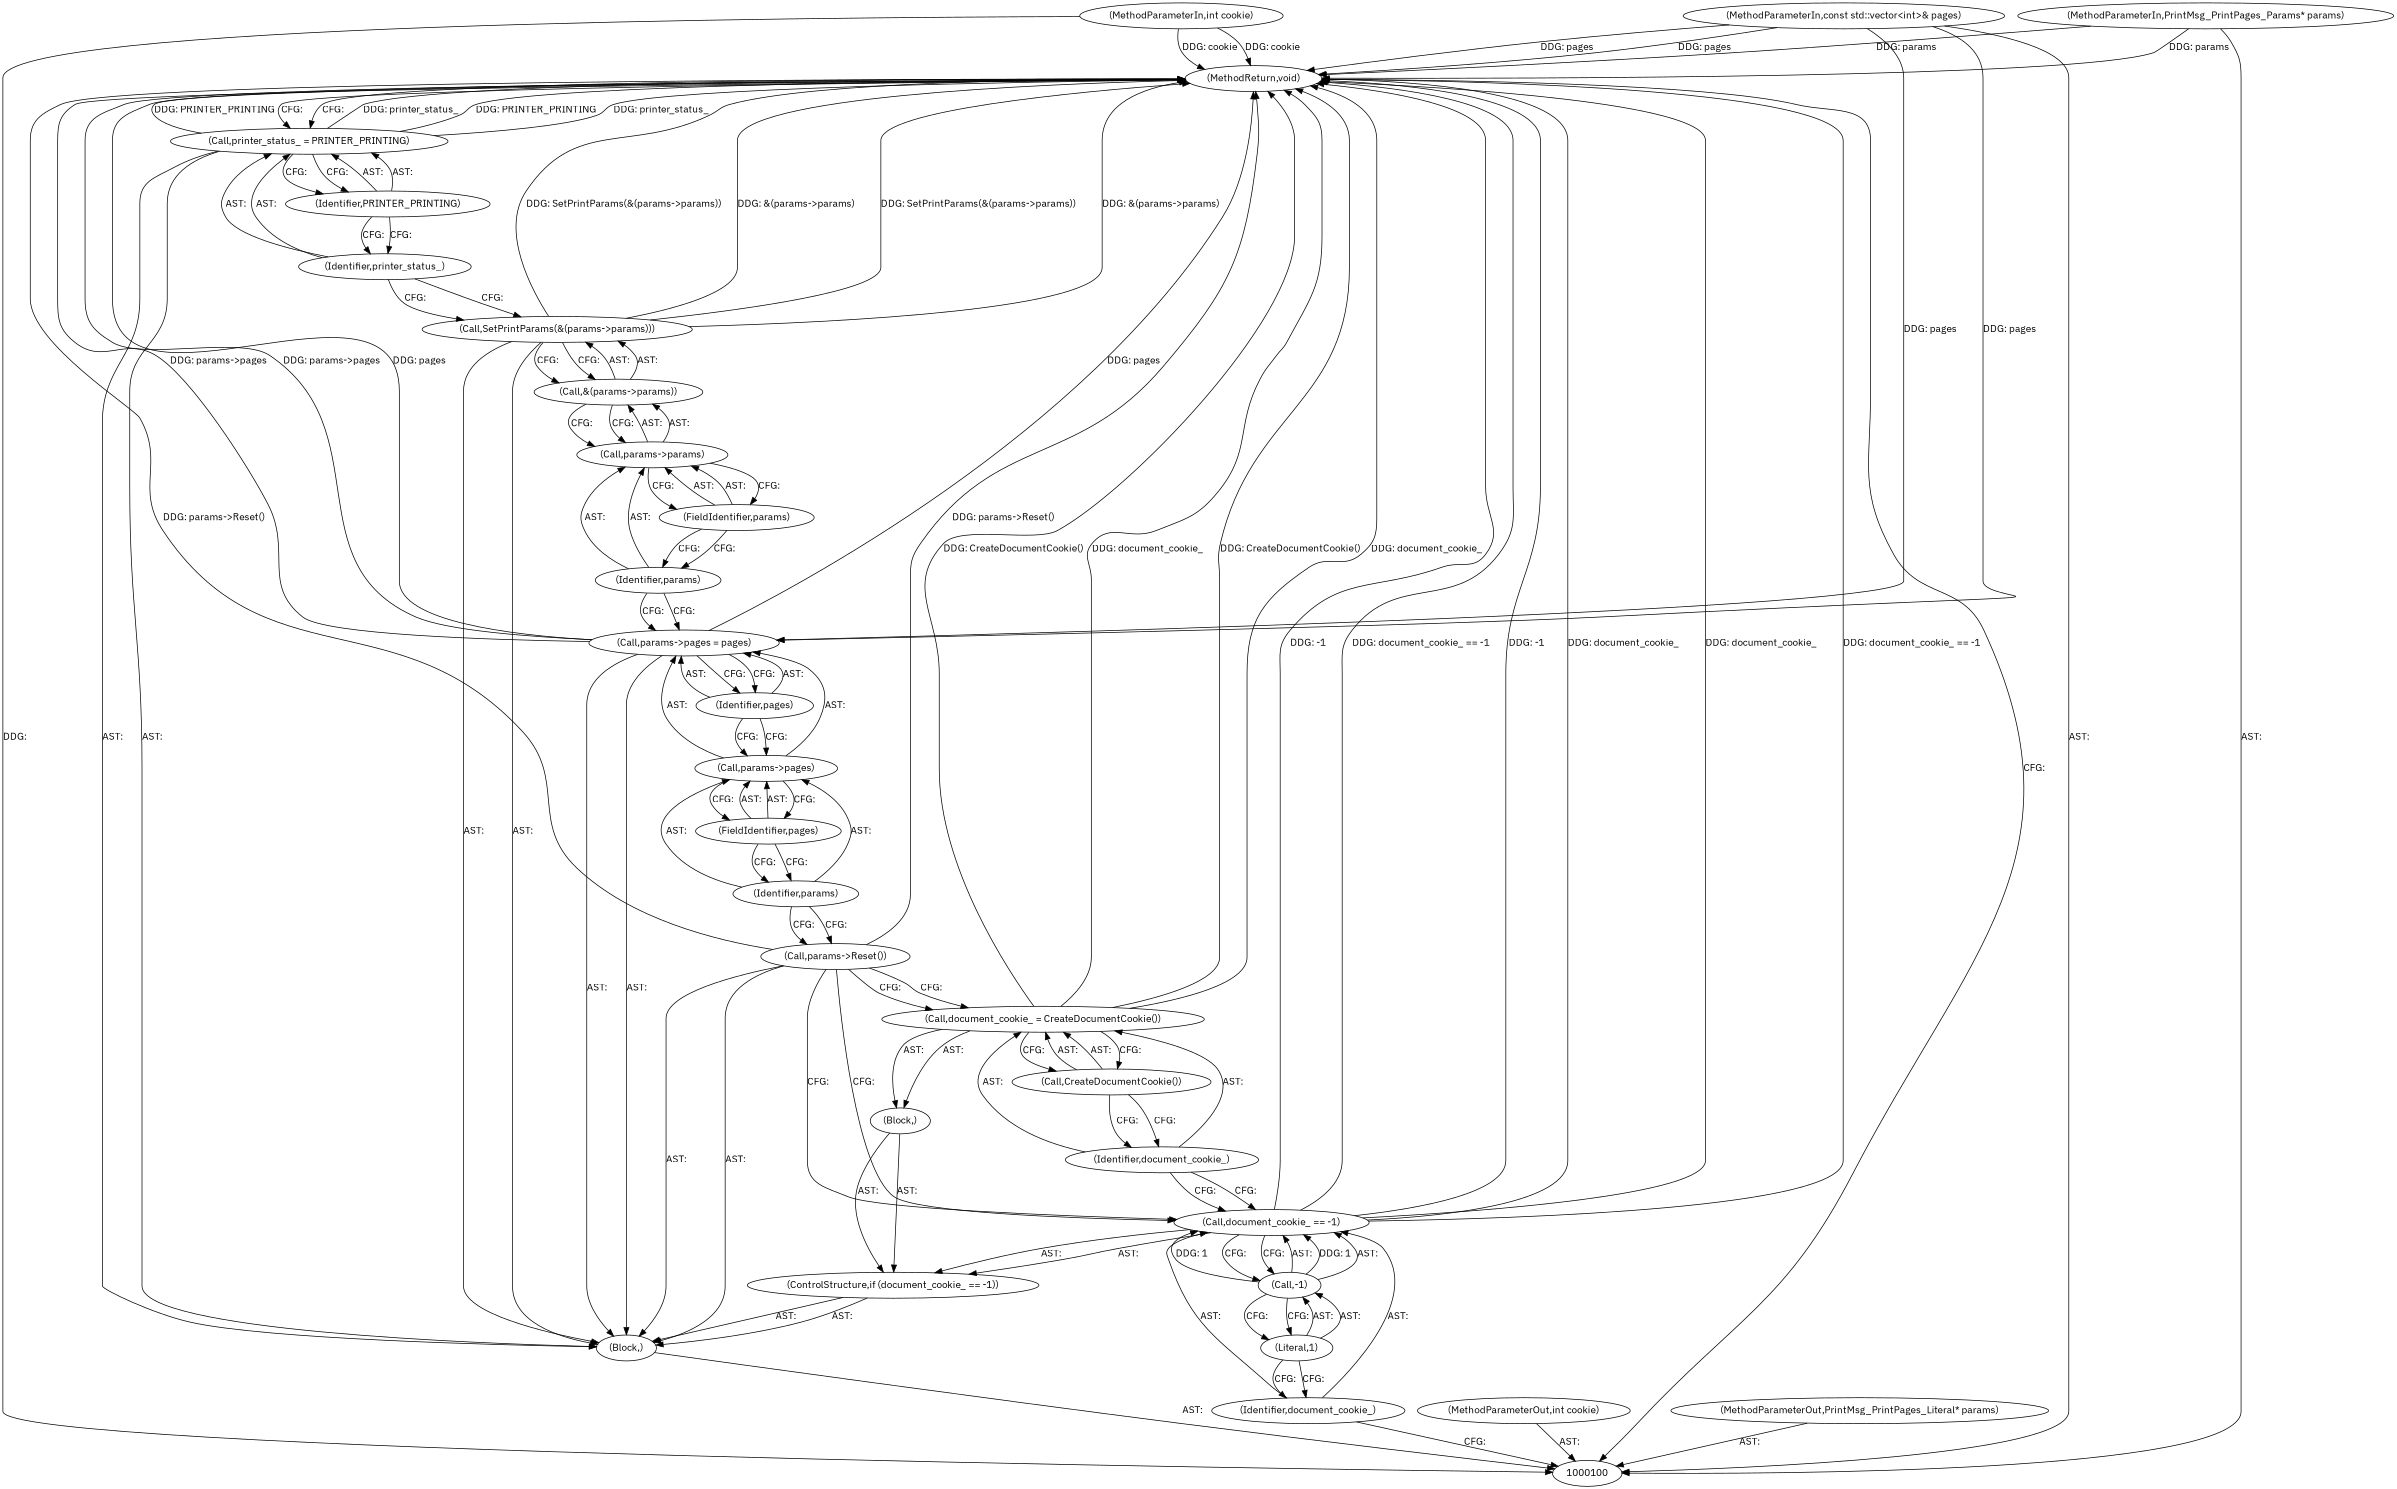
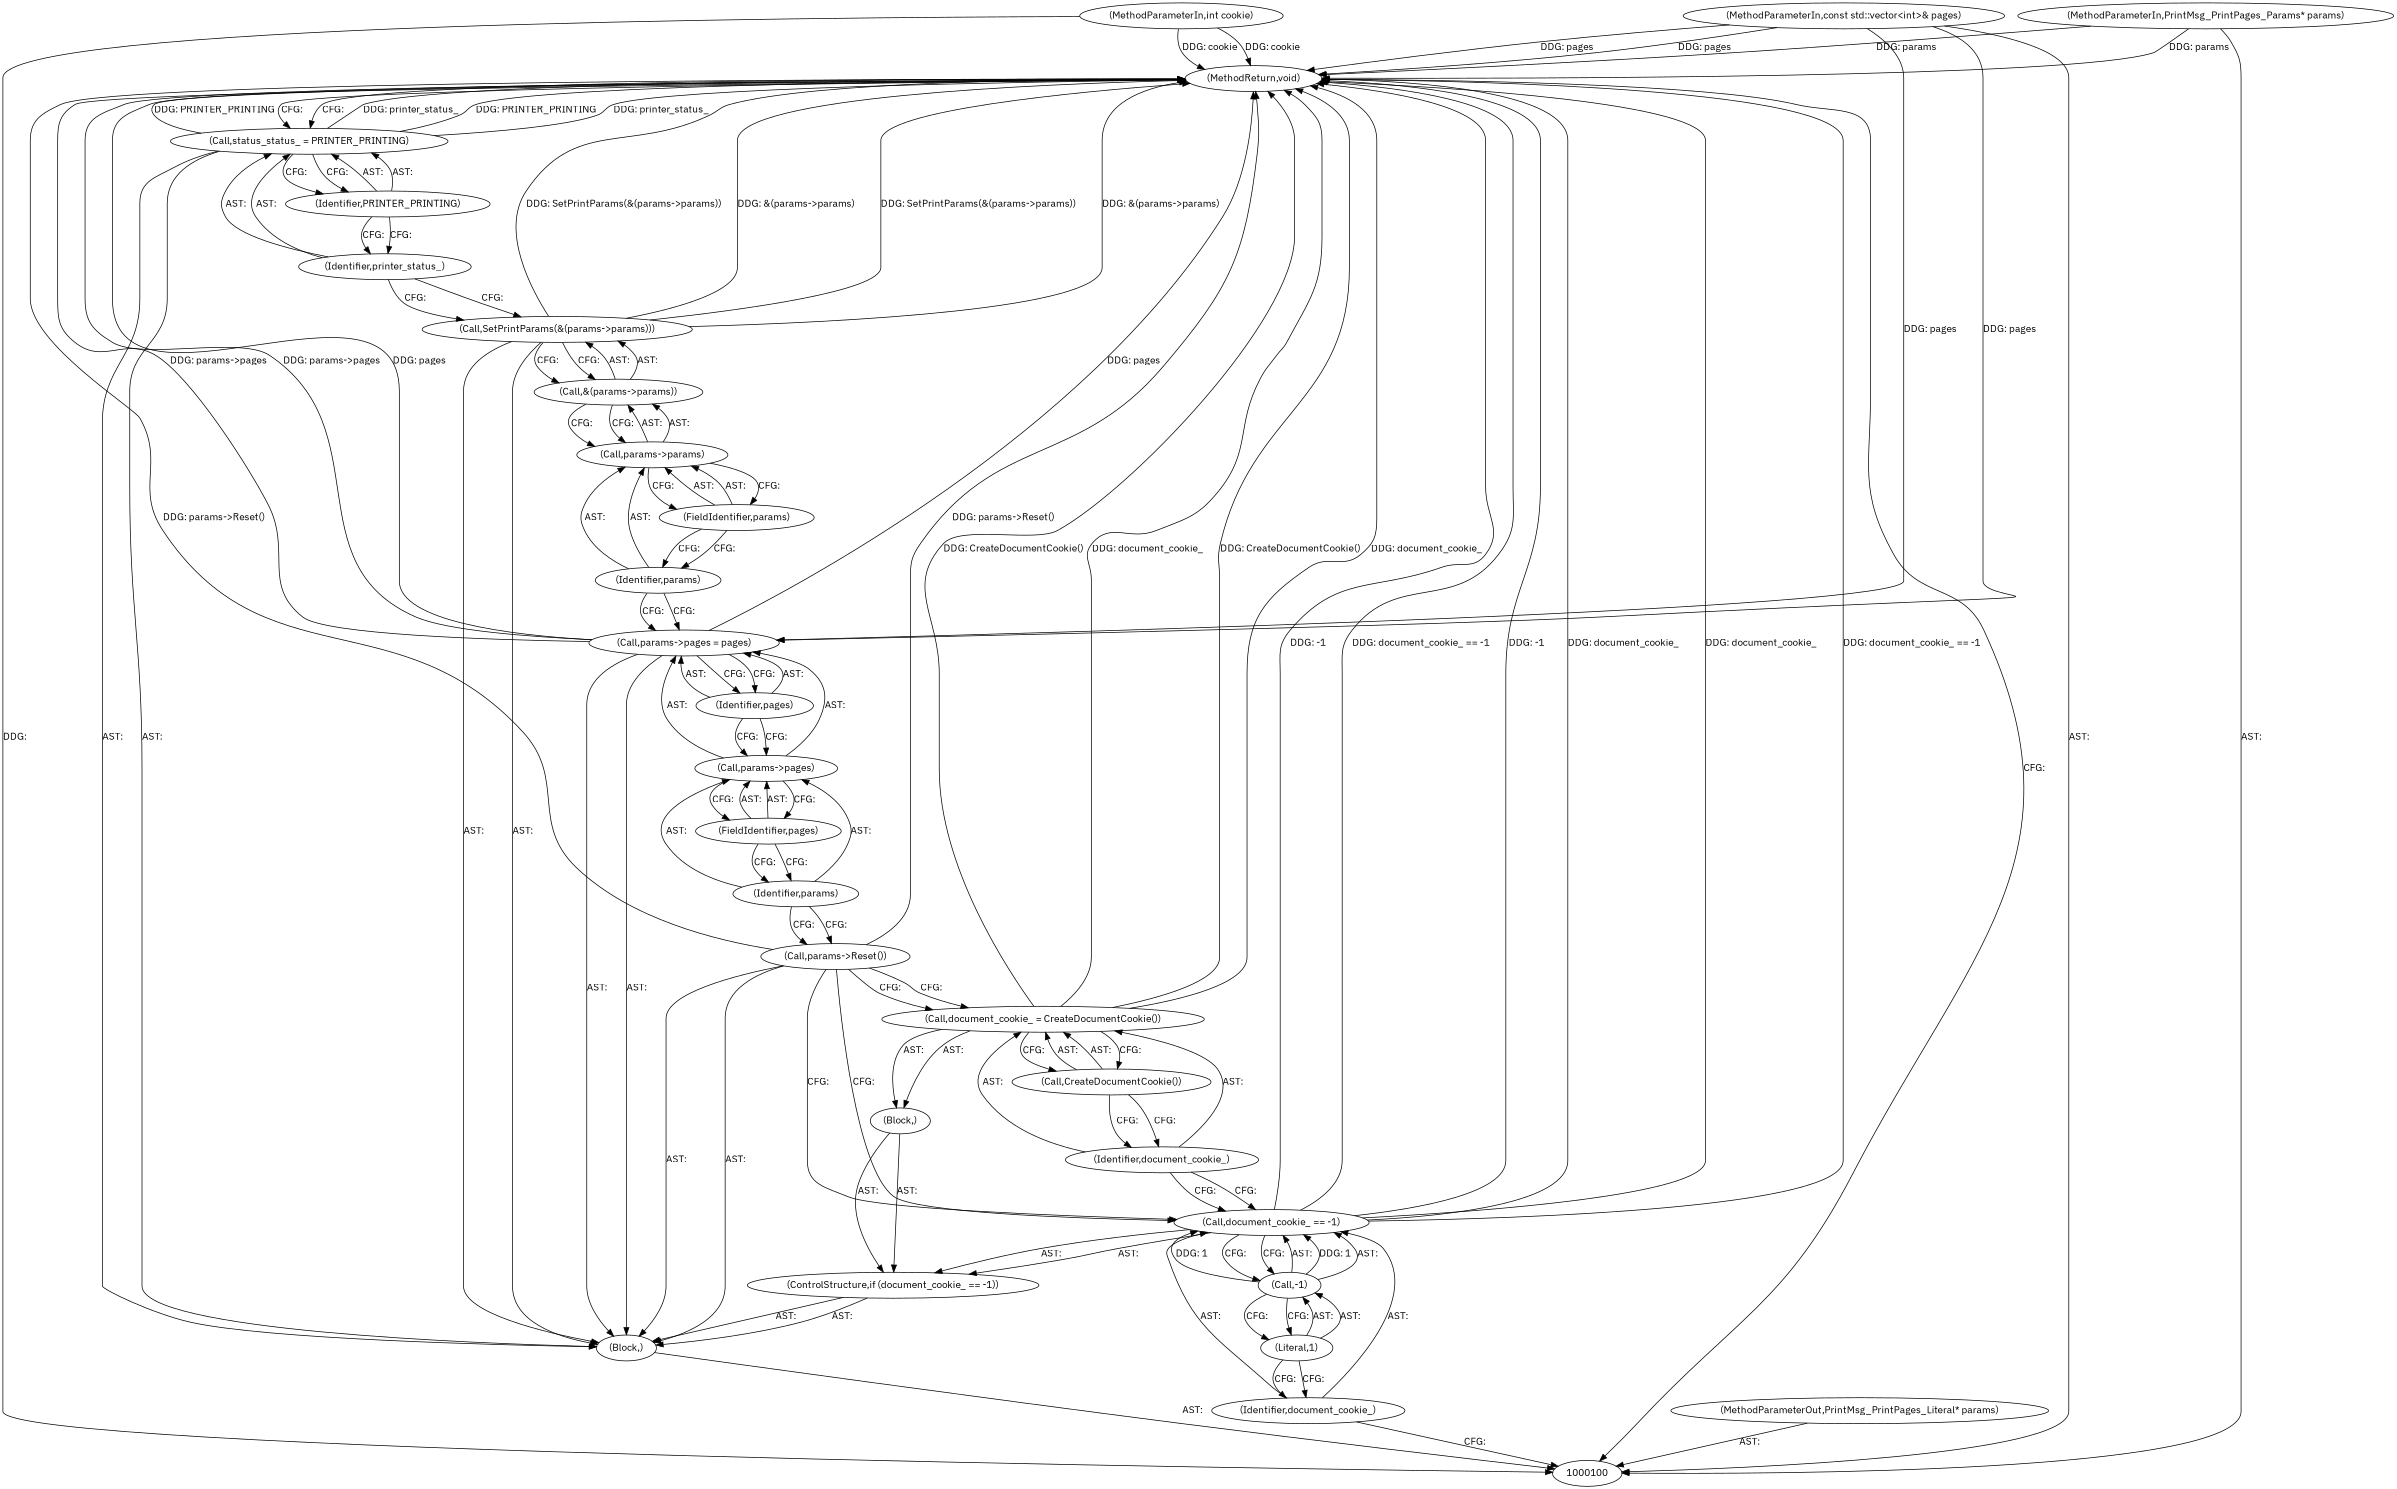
(309, 141) -> (309, 141)
(1524, 1411) -> none
